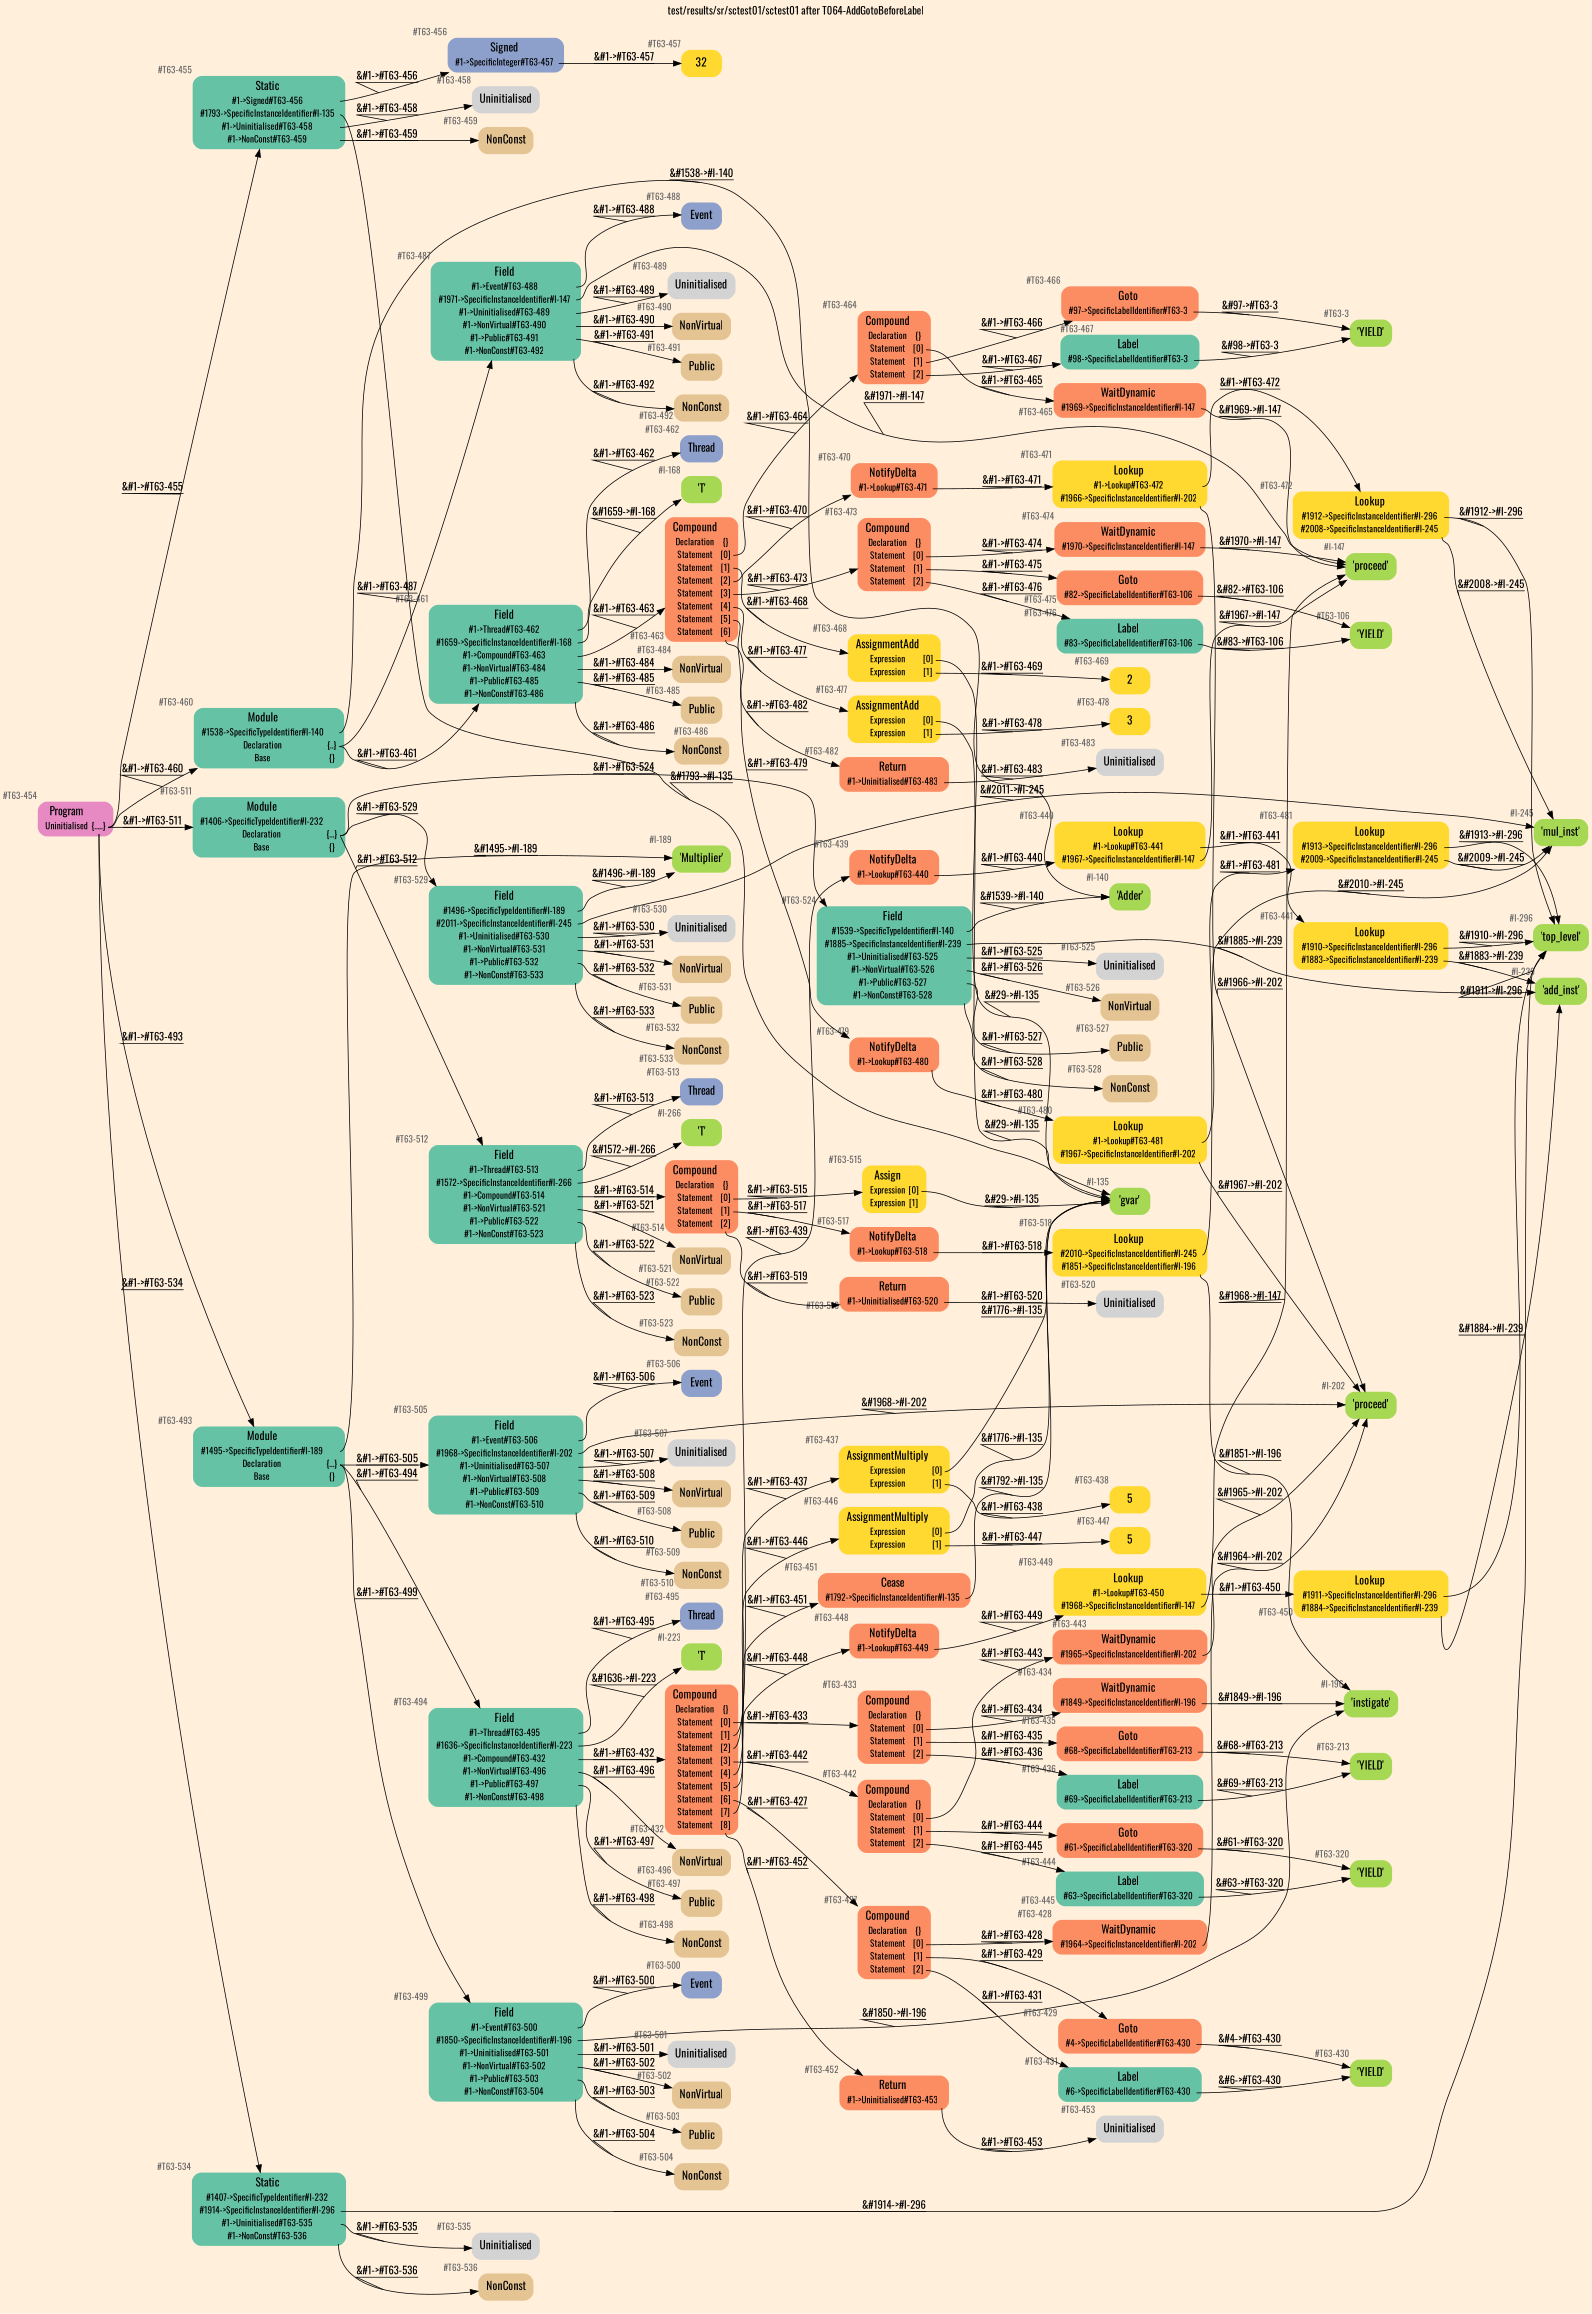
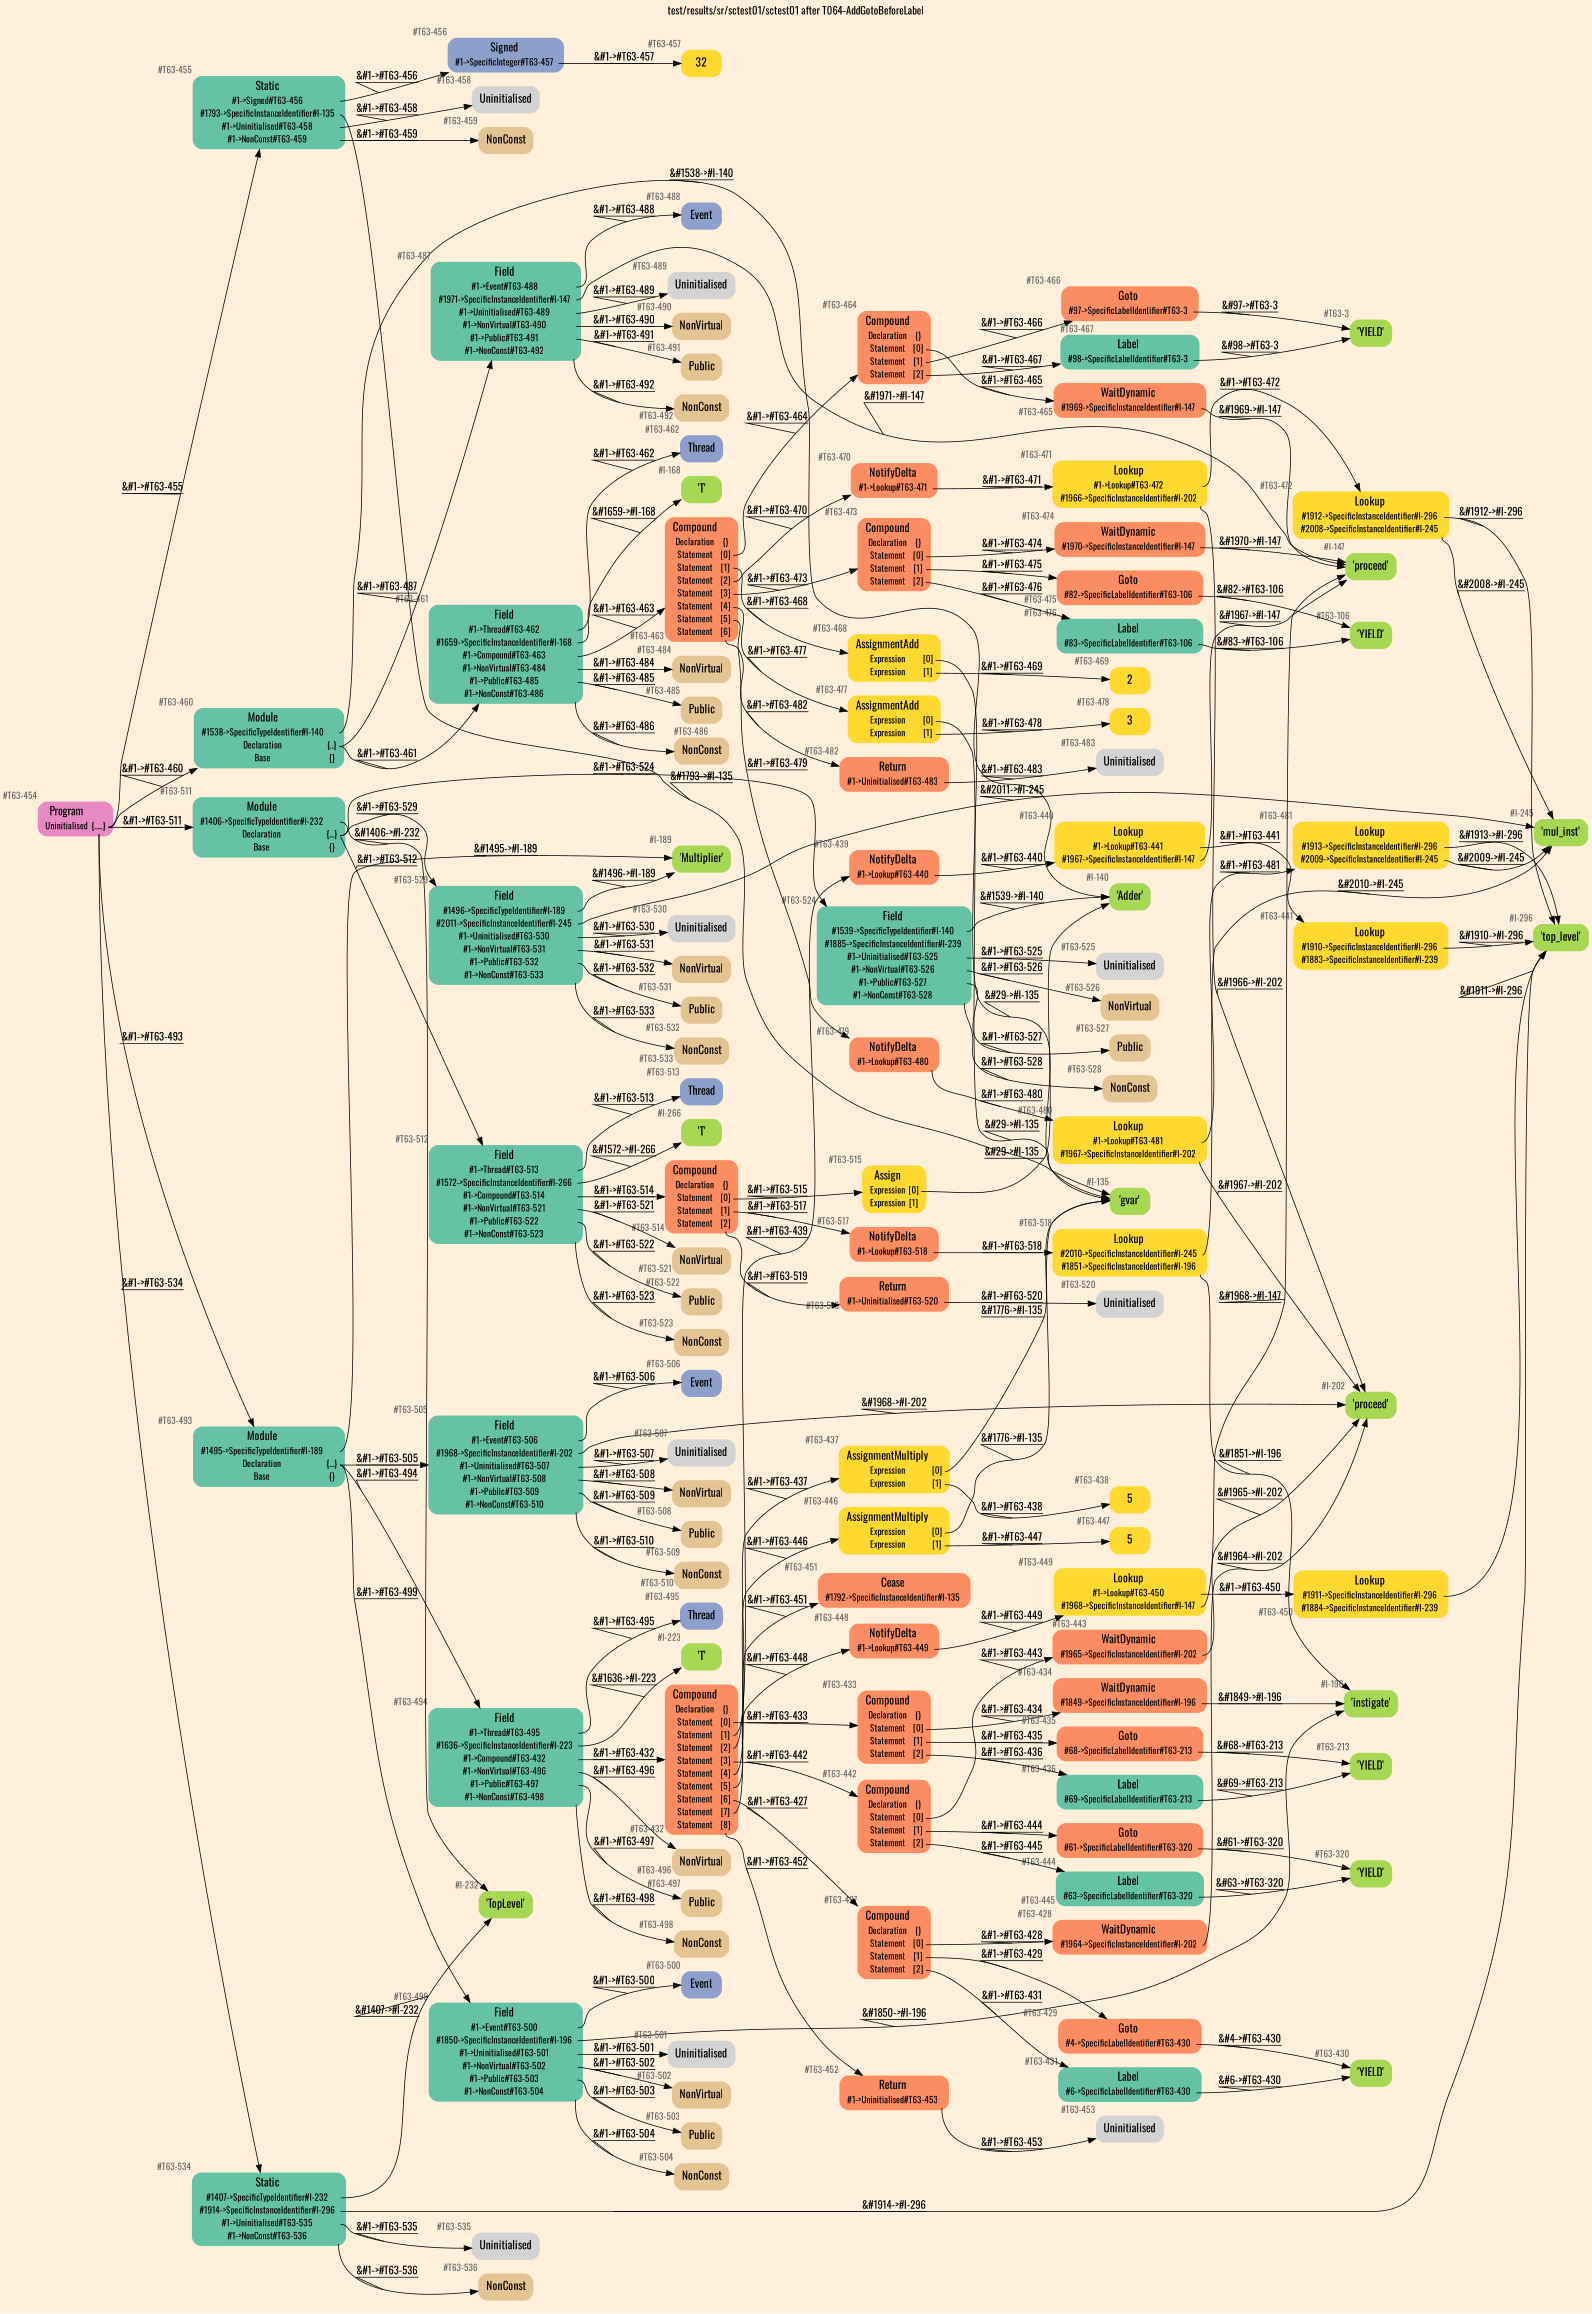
(1561, 991) -> none
(1010, 1207) -> (1049, 1026)
(1051, 1438) -> none
none -> (506, 1905)
